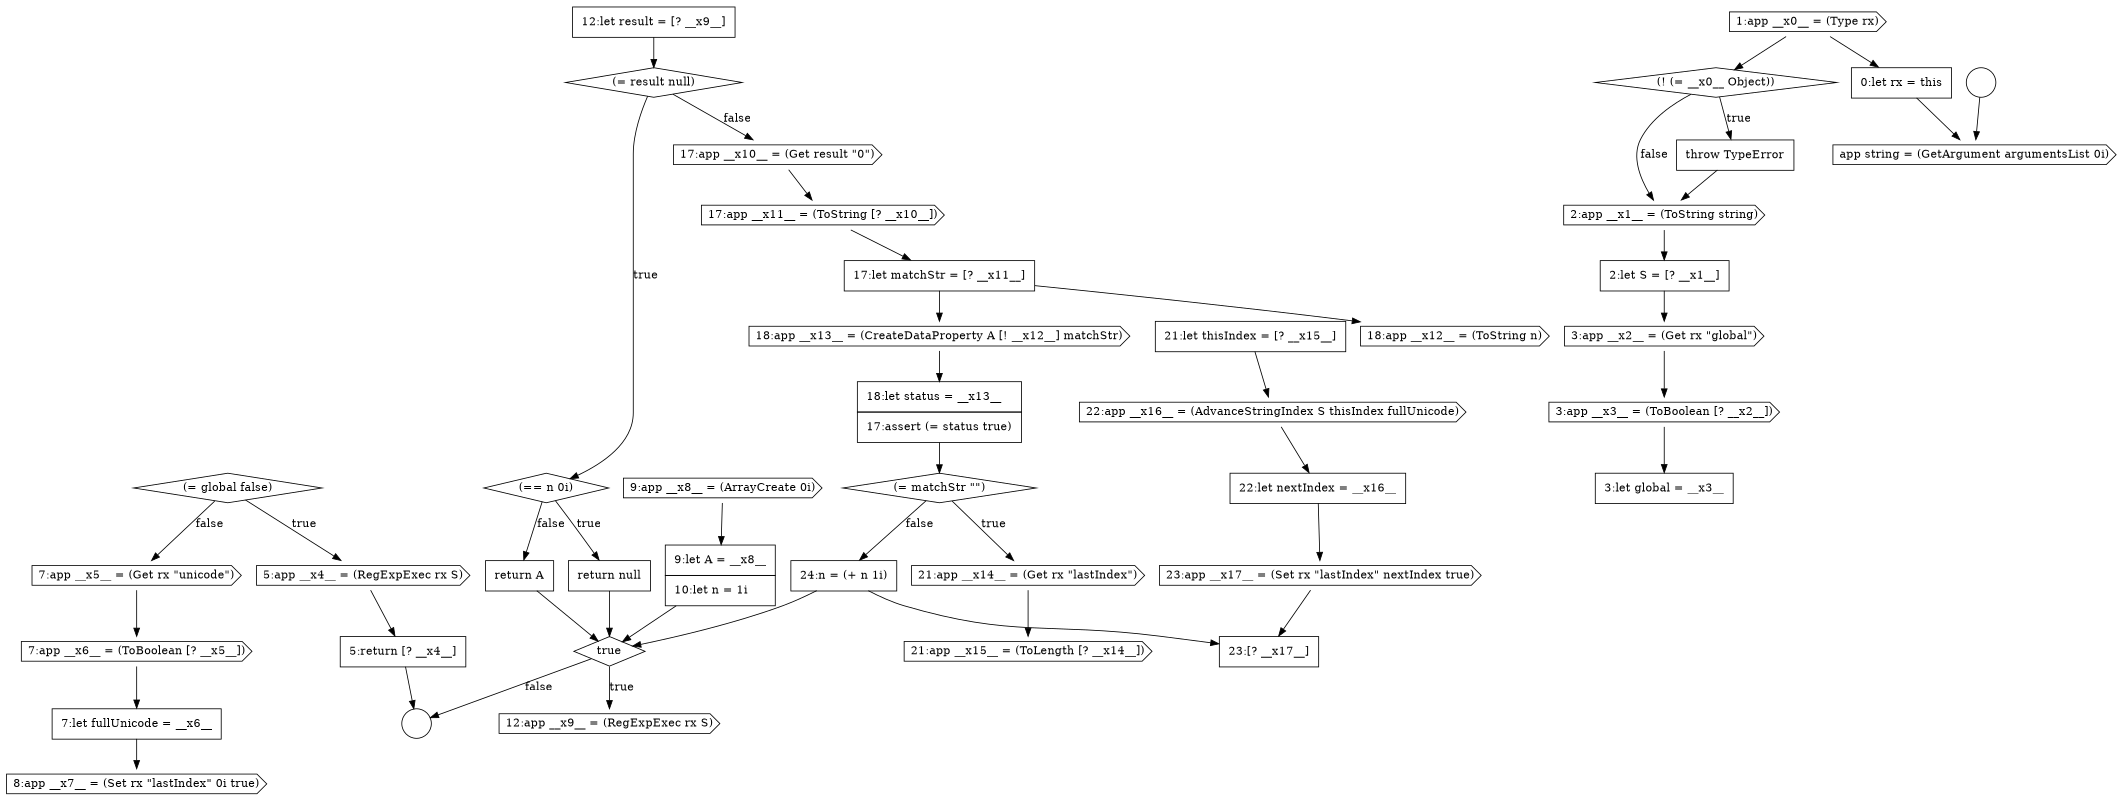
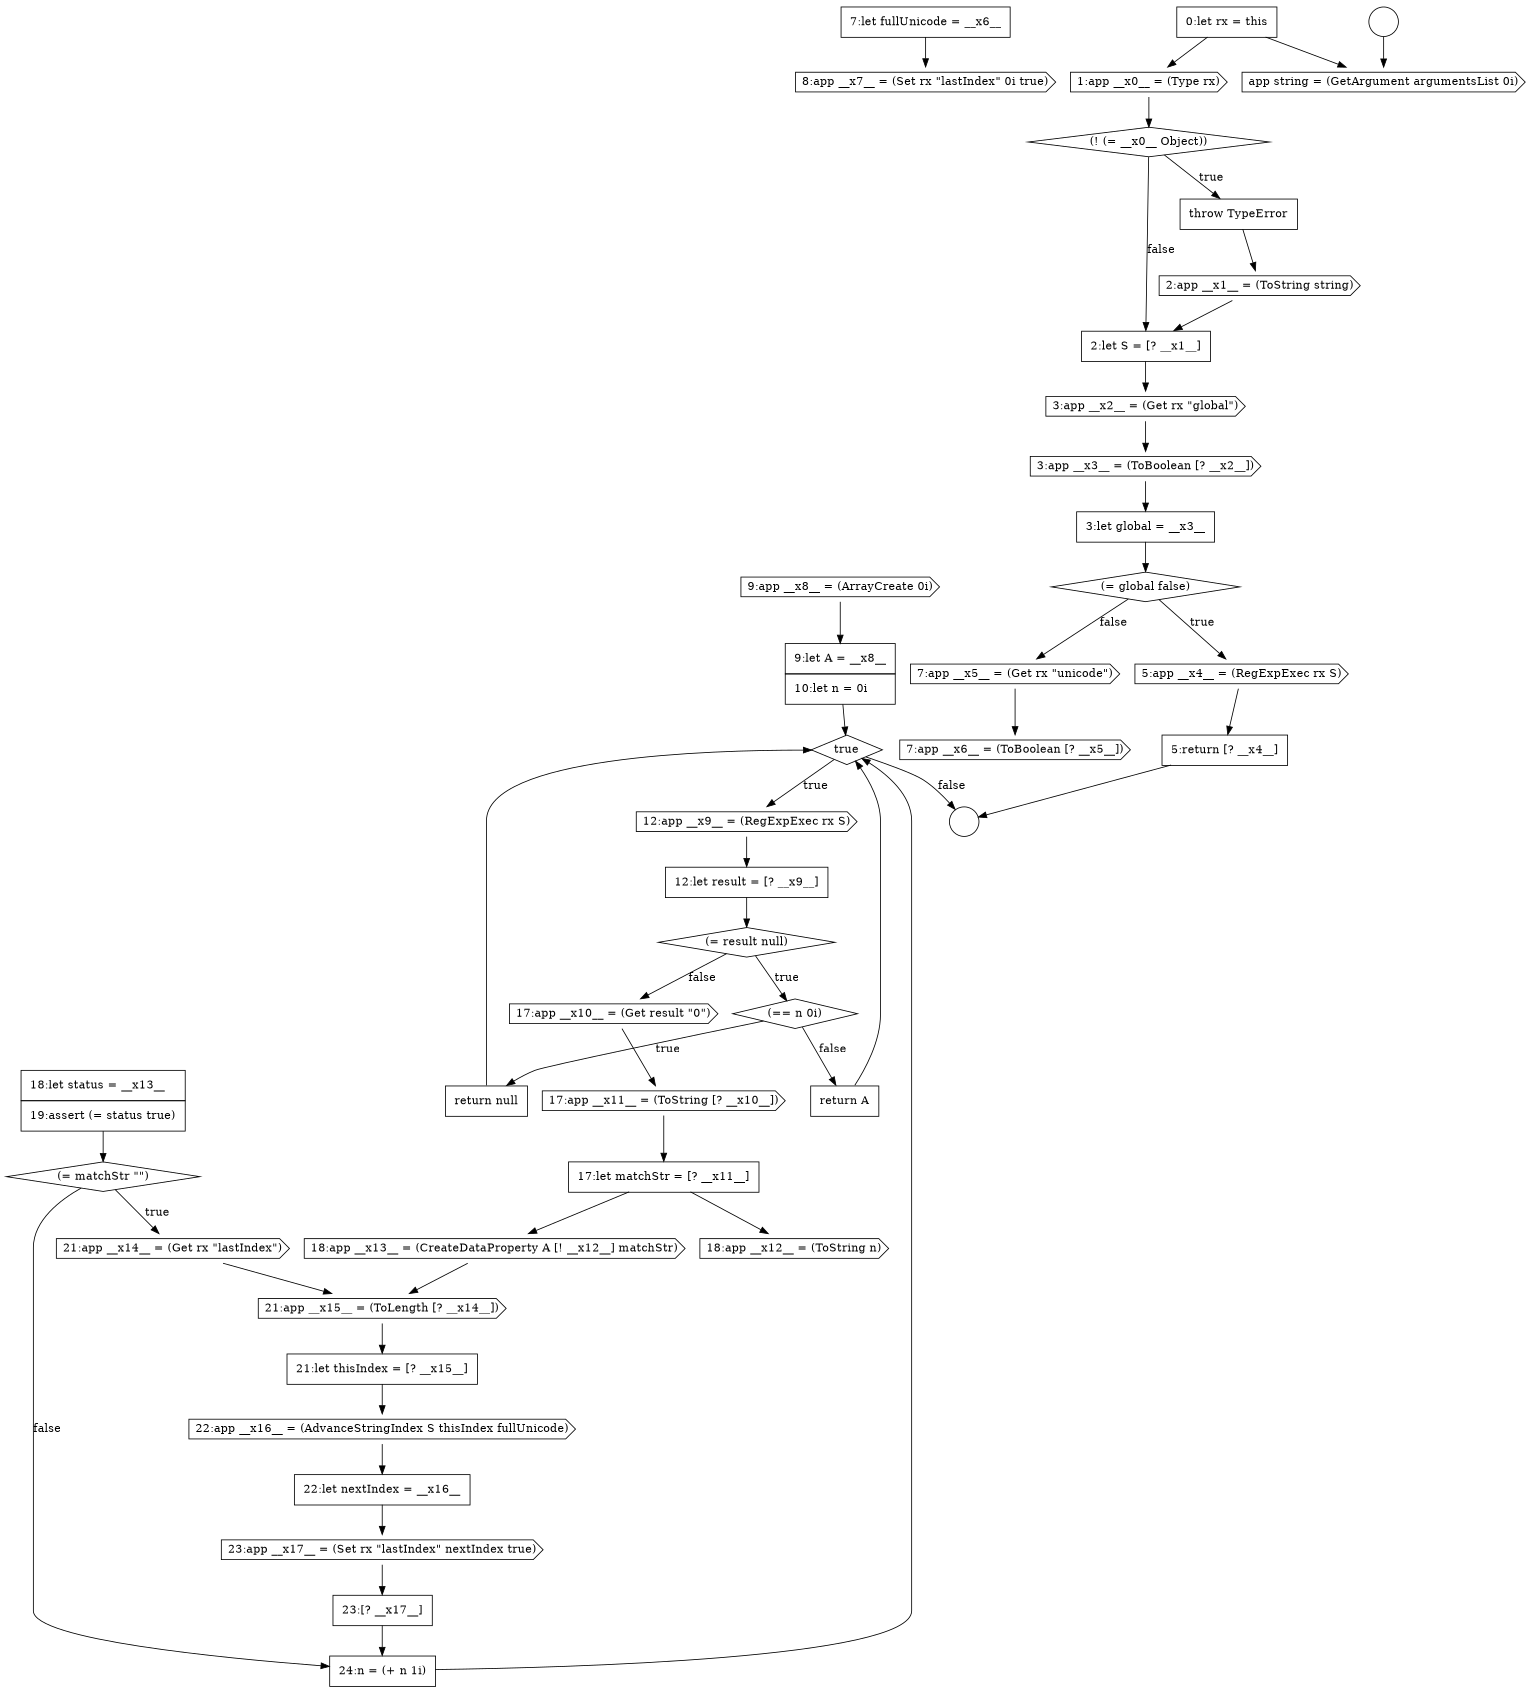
(1851, 50) -> (1191, 50)
(1644, 134) -> (1147, 240)
(939, 362) -> (442, 1277)
(939, 427) -> (103, 1116)
none -> (1146, 553)
(711, 590) -> (831, 689)
(1037, 628) -> (382, 1636)
(137, 683) -> none
none -> (747, 848)
none -> (382, 1334)
